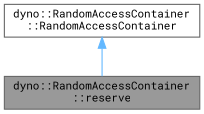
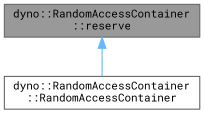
(102, 62) -> (102, 62)
